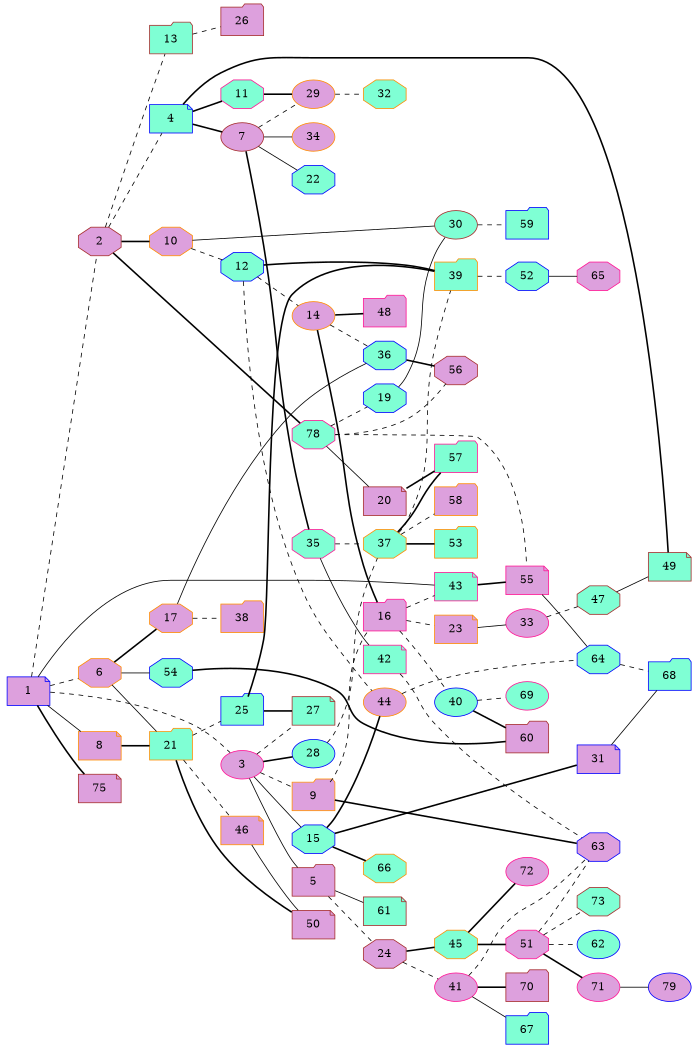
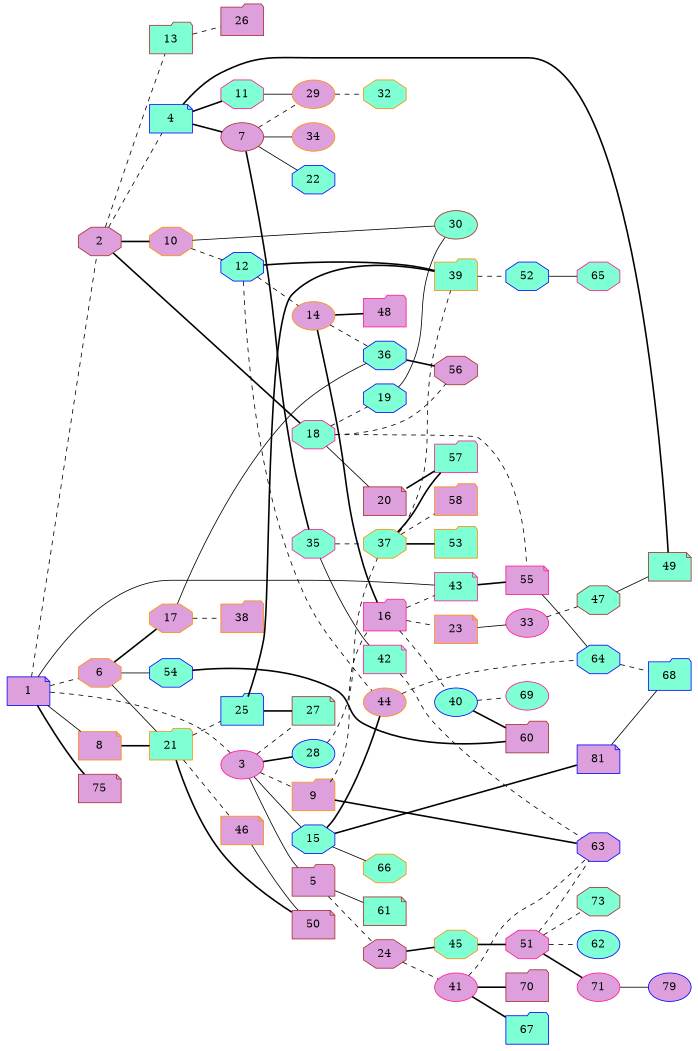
(278, 94) -> (278, 94)
(527, 225) -> none
(598, 276) -> (598, 276)
(314, 435) -> (314, 435)
(598, 759) -> (598, 759)
(349, 854) -> (349, 854)
(527, 872) -> none
(489, 1007) -> (489, 1007)
